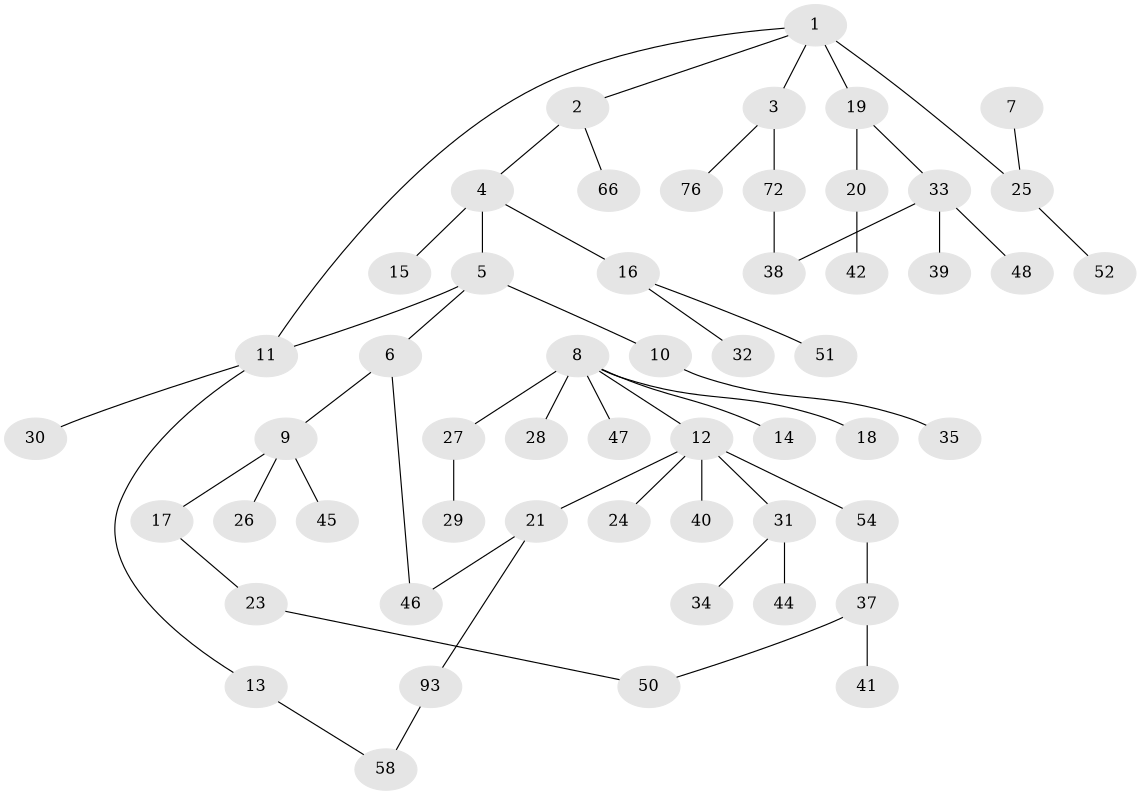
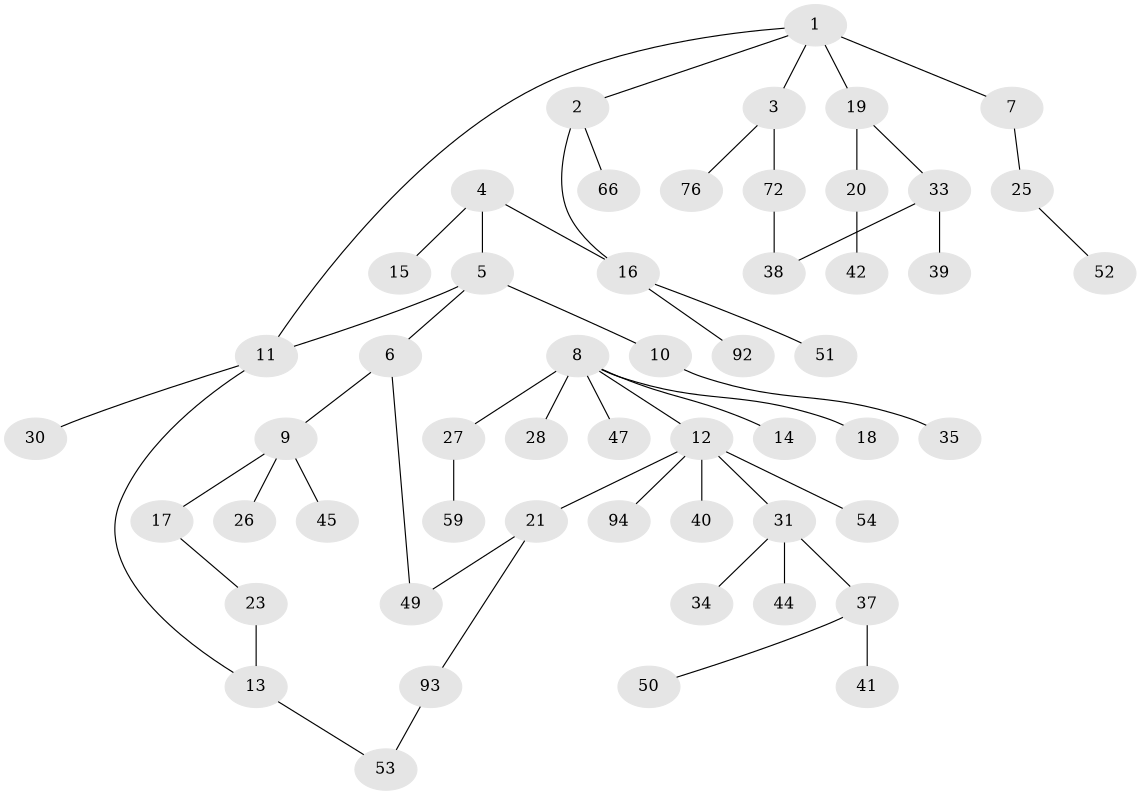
(921, 106) -> (914, 67)
(530, 149) -> (564, 200)
(1022, 273) -> none
(743, 356) -> (743, 356)
(454, 521) -> (454, 521)
(619, 521) -> (619, 521)
(867, 563) -> (826, 563)
(411, 604) -> (411, 604)
(444, 644) -> (256, 646)
(386, 770) -> (386, 770)
